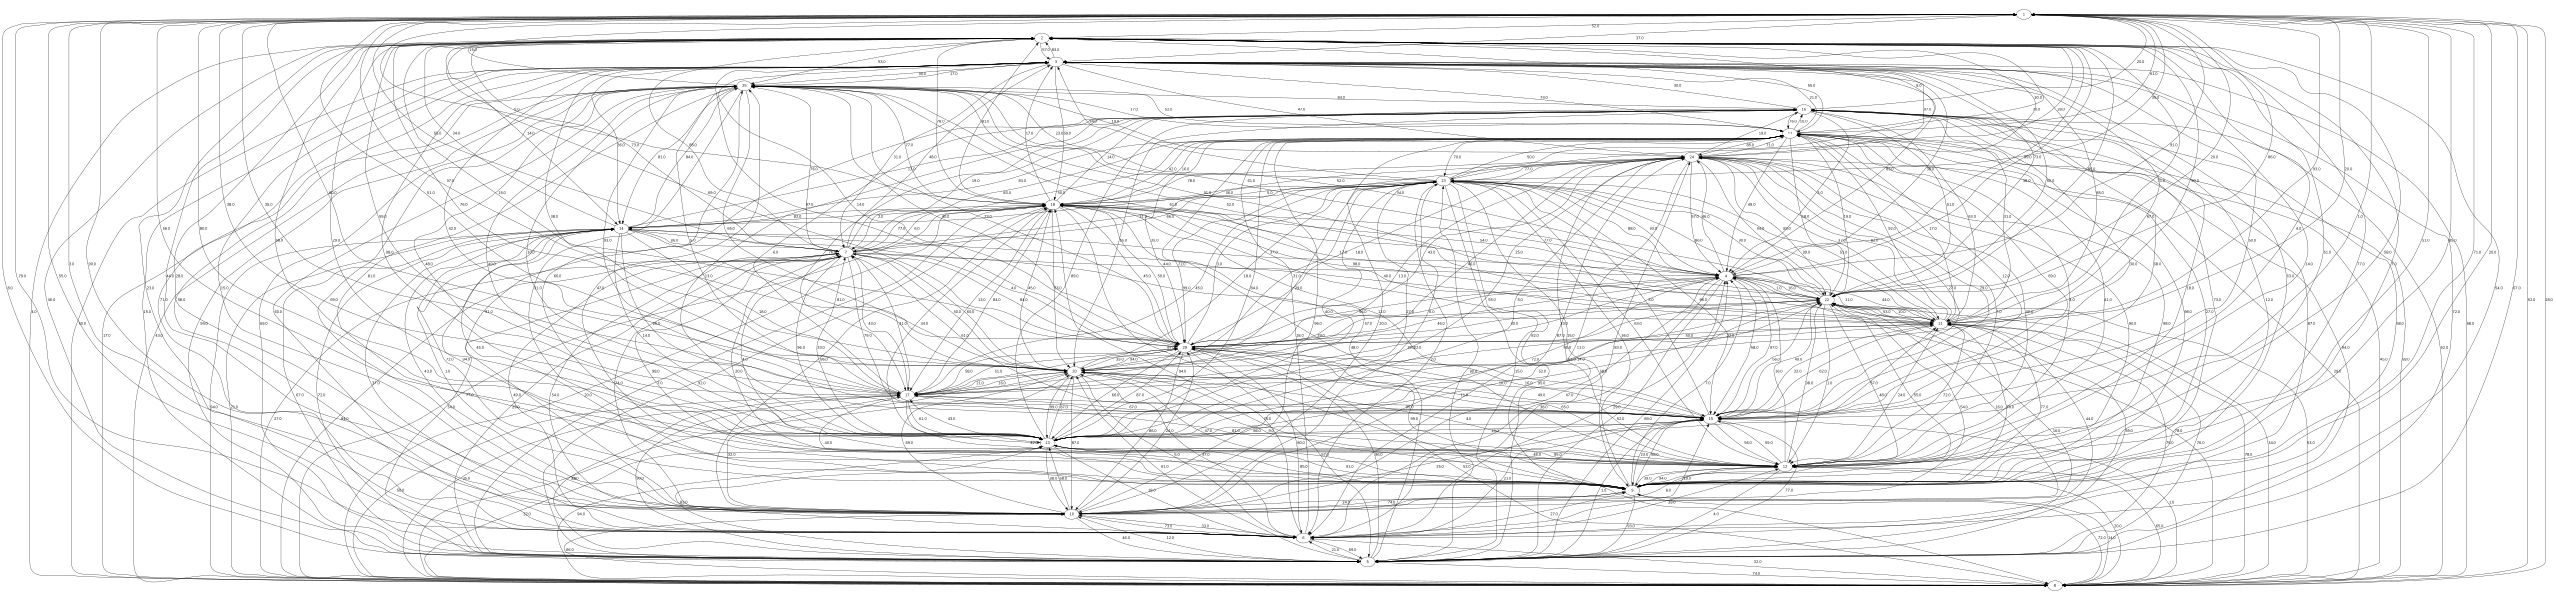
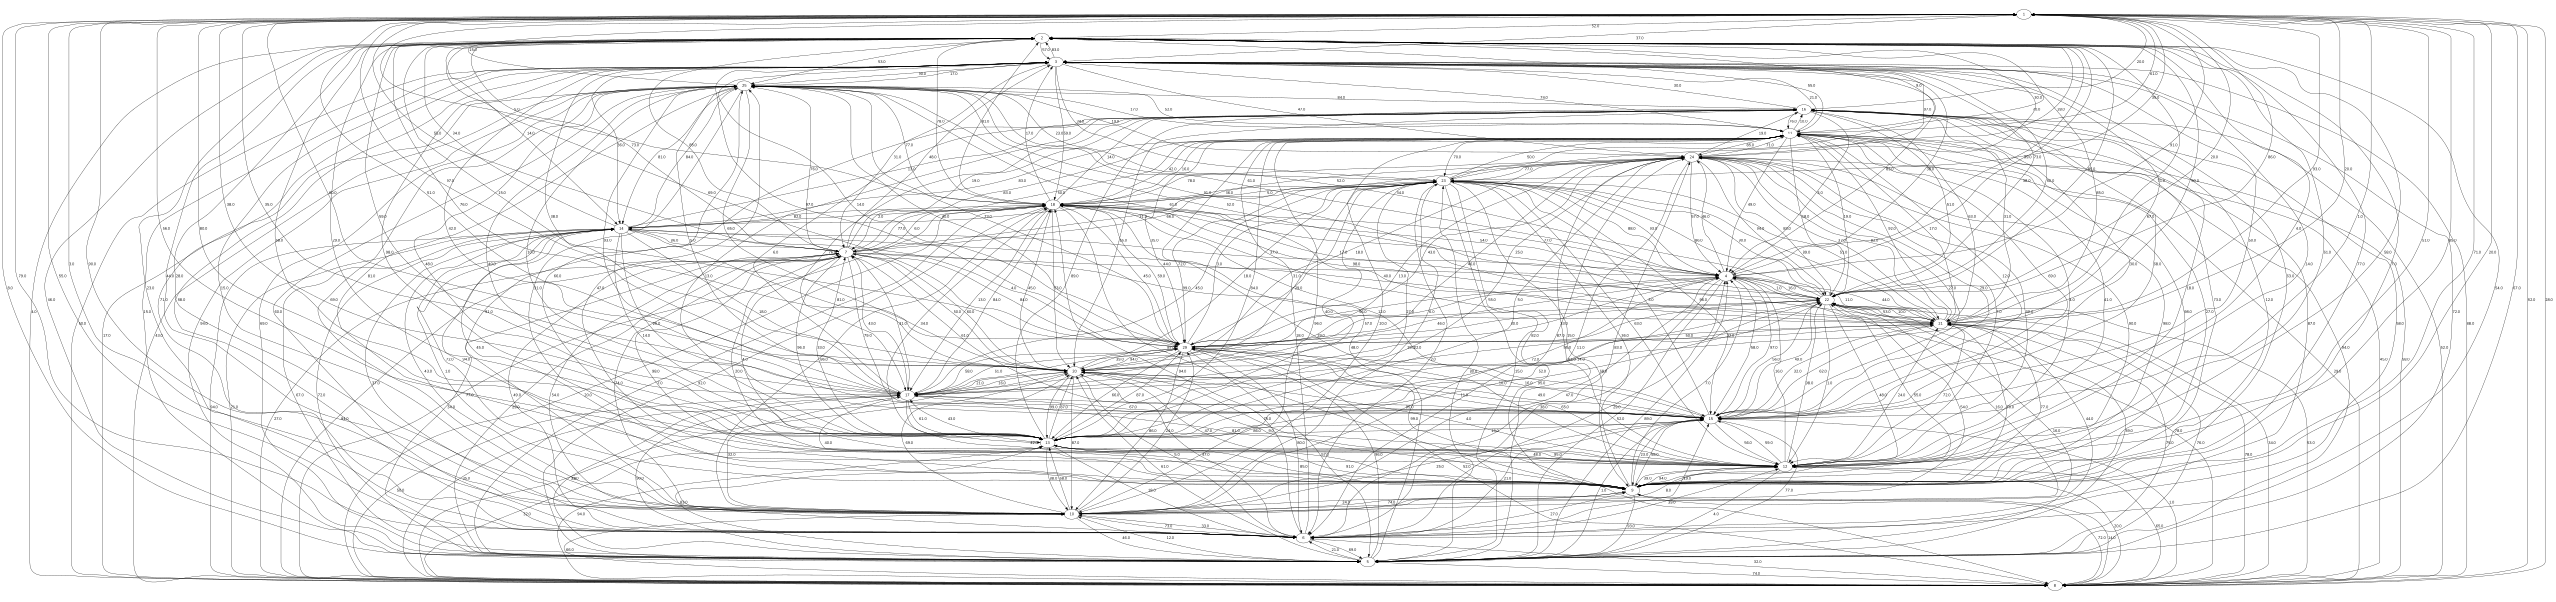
(1230, 158) -> (1221, 166)
(1486, 433) -> none
